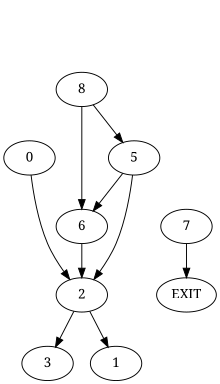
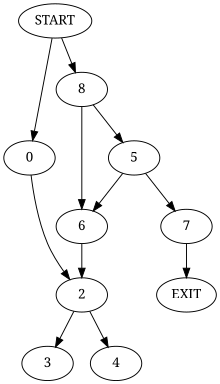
none -> (55, 21)
(122, 226) -> (157, 188)
(116, 363) -> (116, 363)
